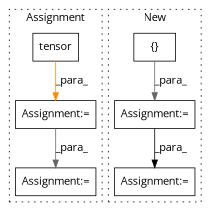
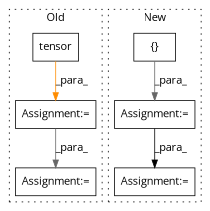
(56, 18) -> (56, 18)
